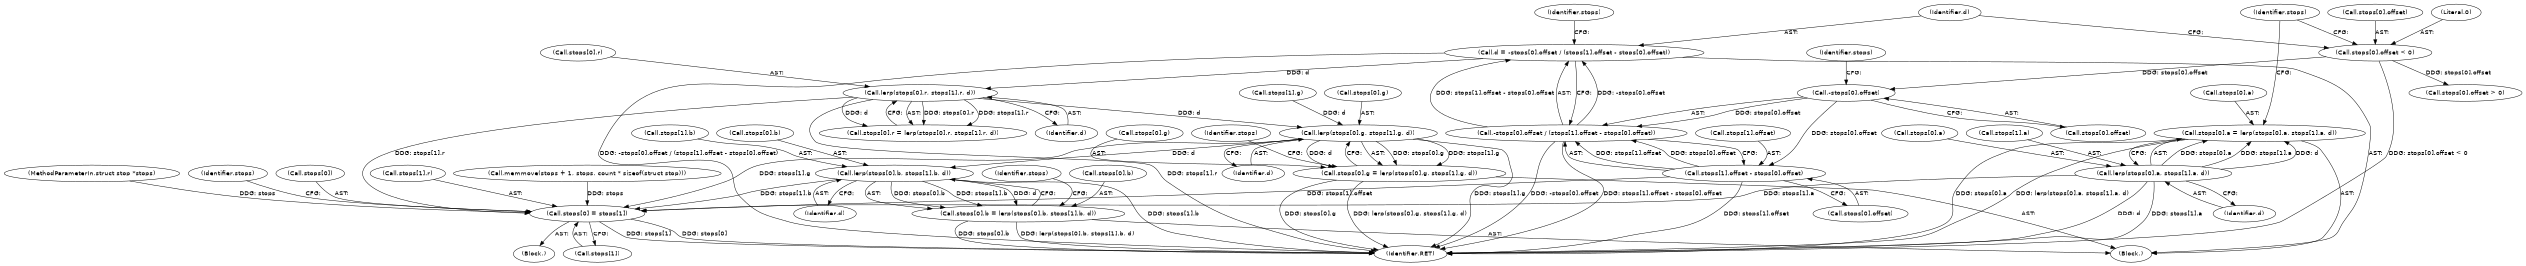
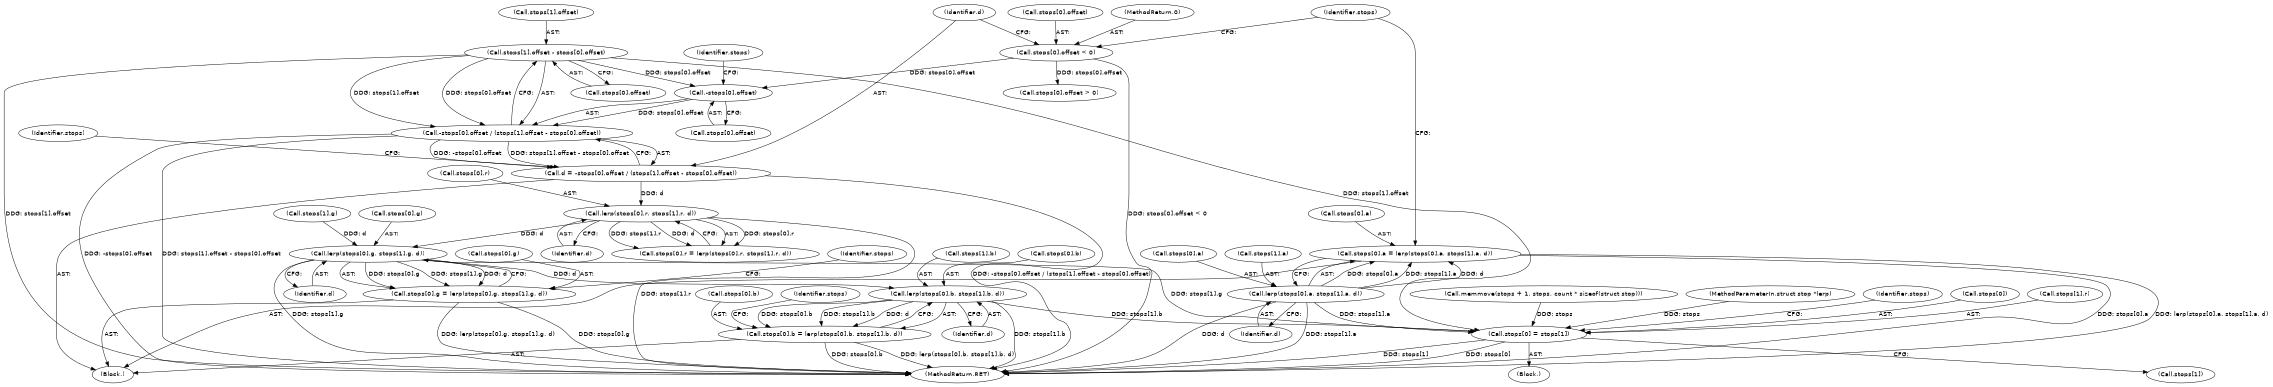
(2456, 12) -> (1153, 12)
(516, 127) -> none
(1805, 133) -> (634, 73)
(92, 173) -> (1770, 294)
(574, 237) -> none
(1411, 254) -> (957, 375)
